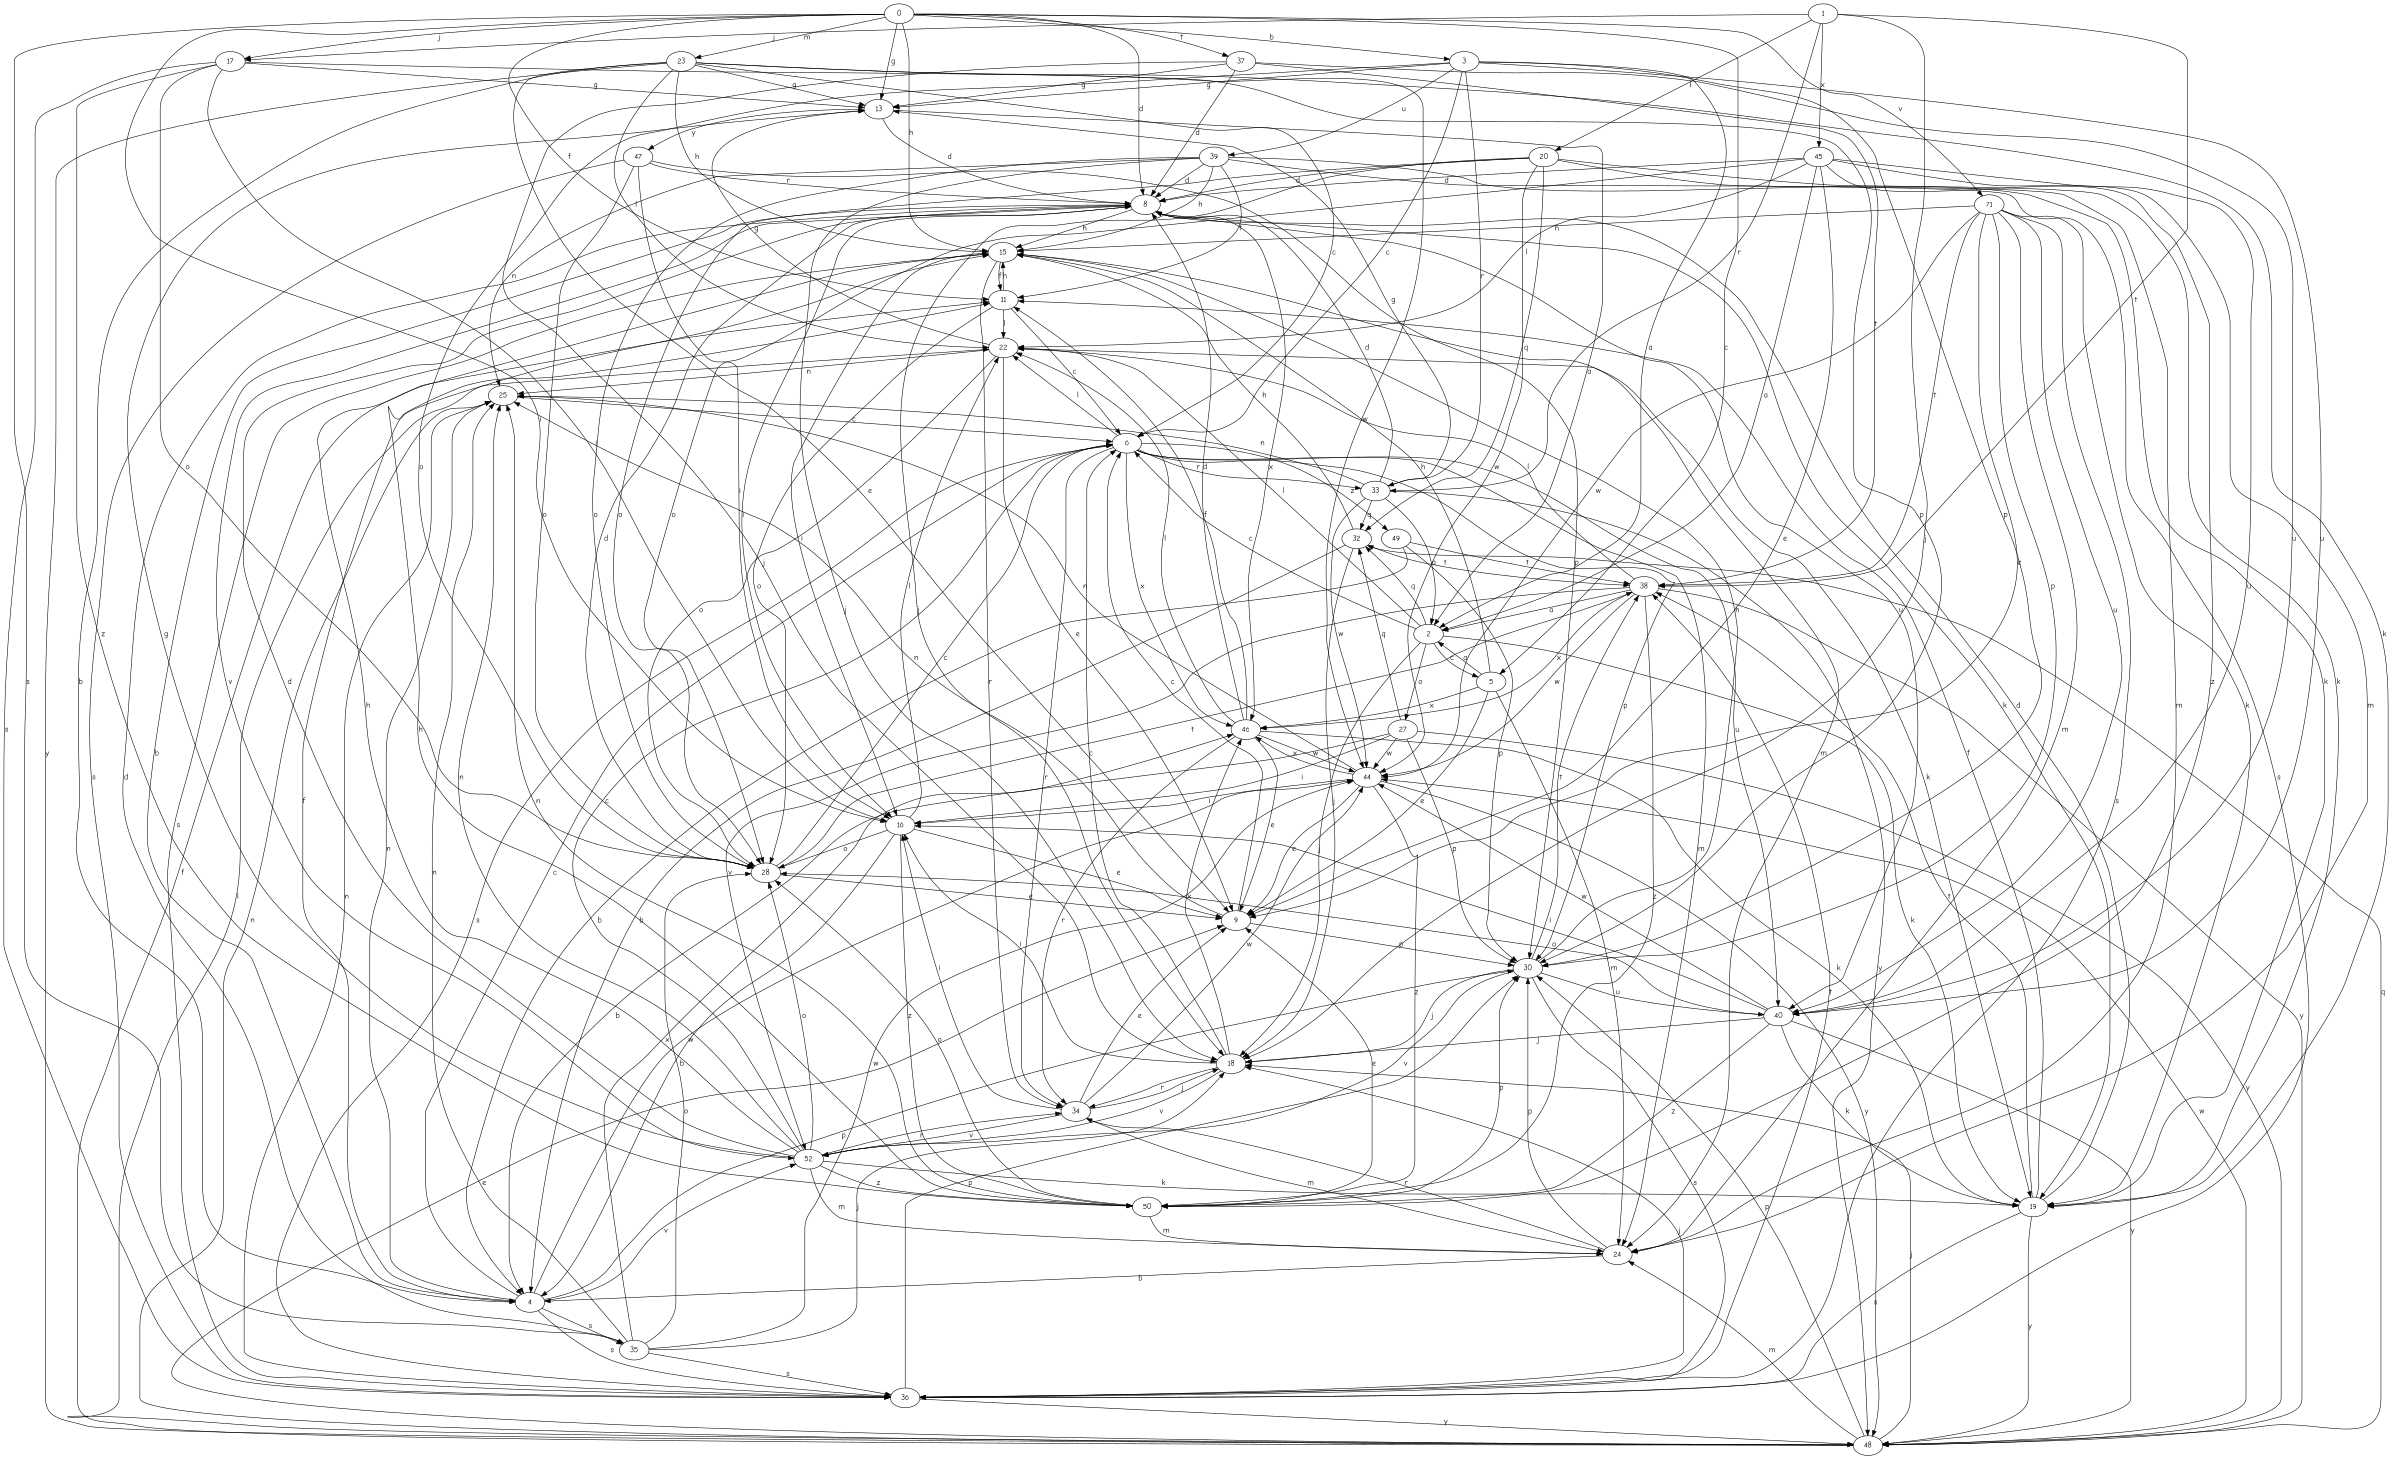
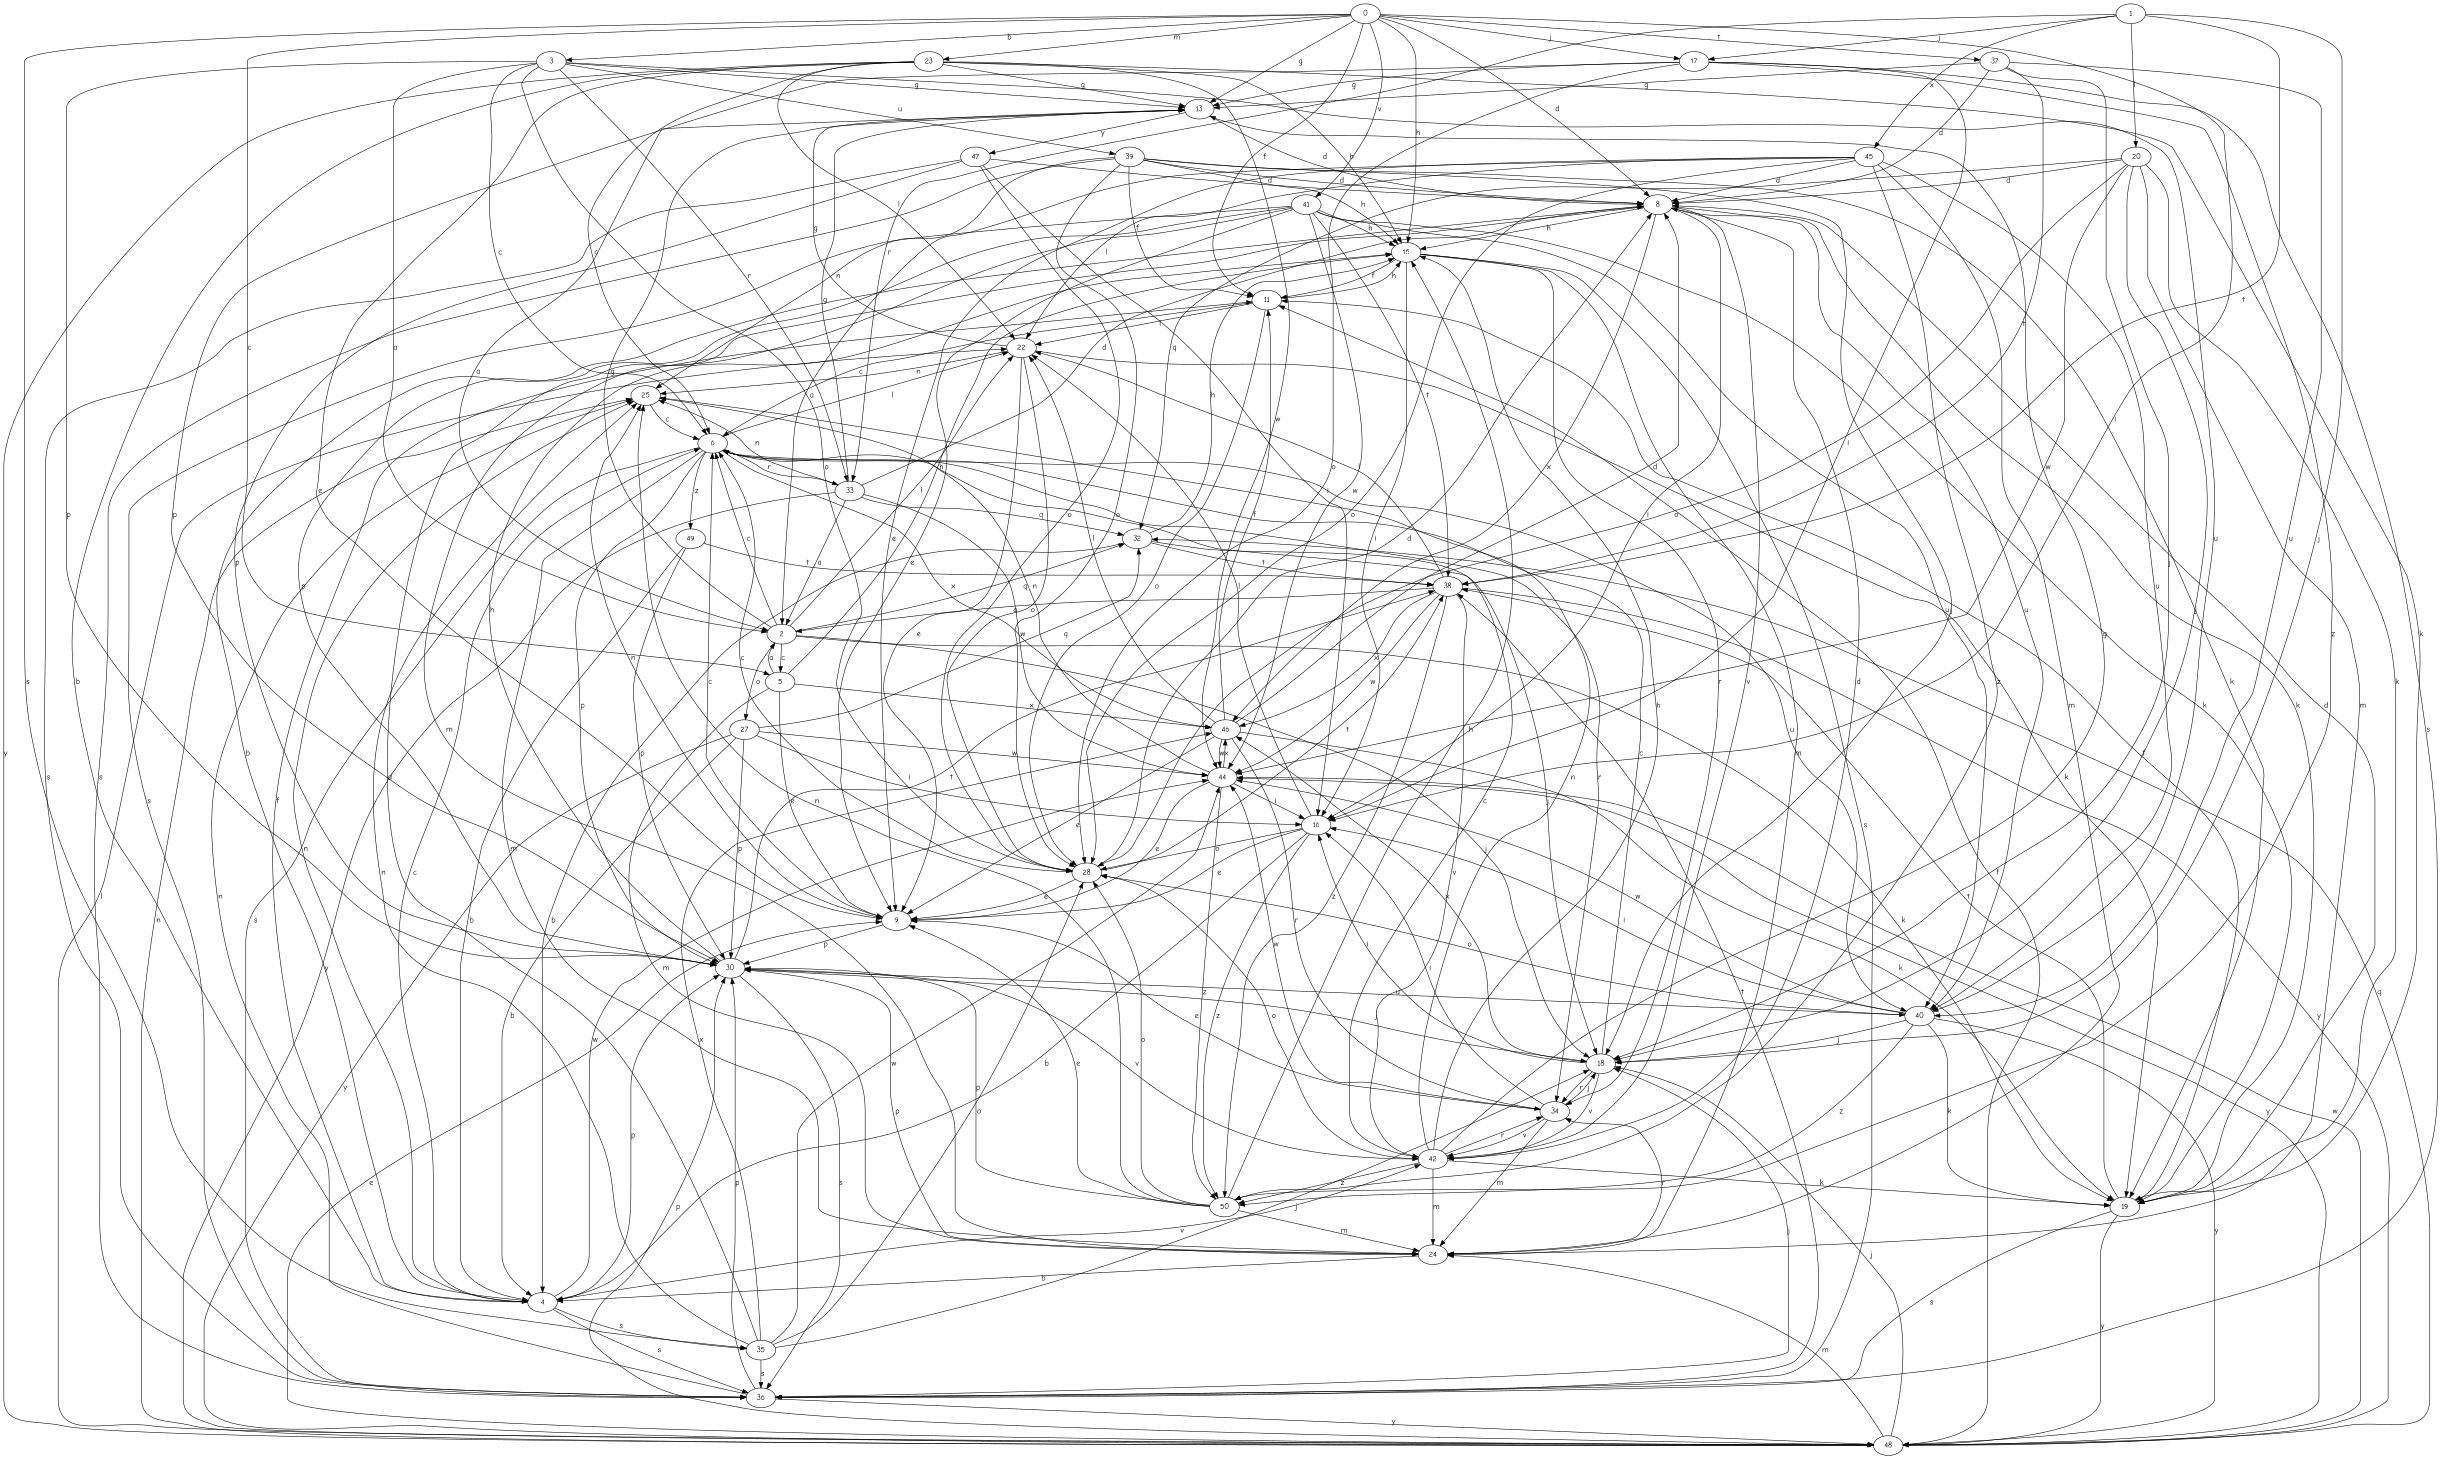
(788, 181) -> (1270, 181)
(1989, 205) -> (1306, 205)
none -> (668, 215)
(809, 1159) -> (1433, 1159)
